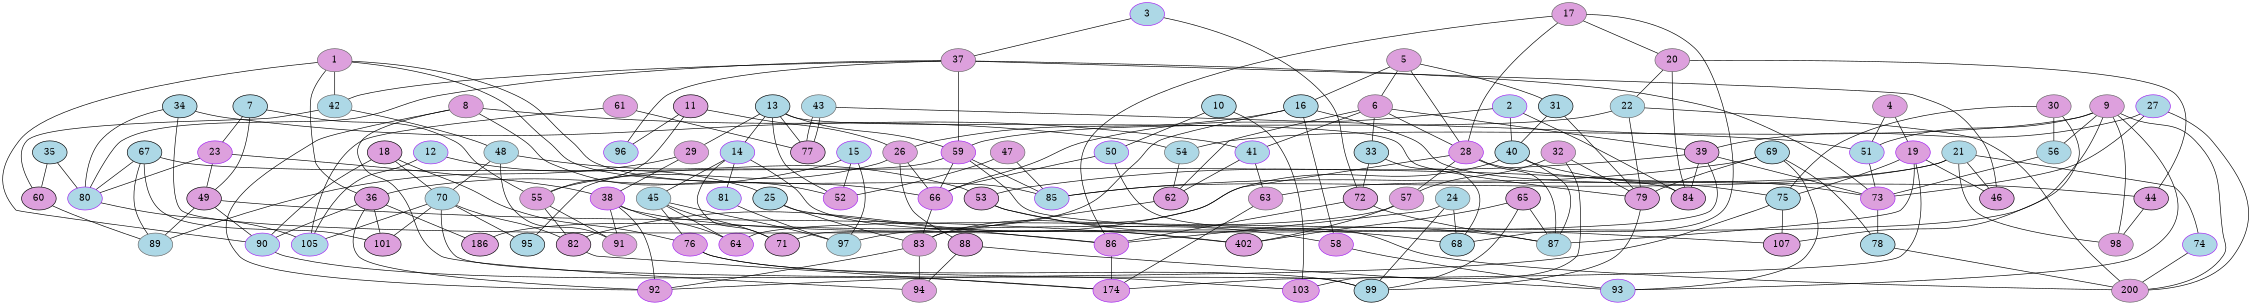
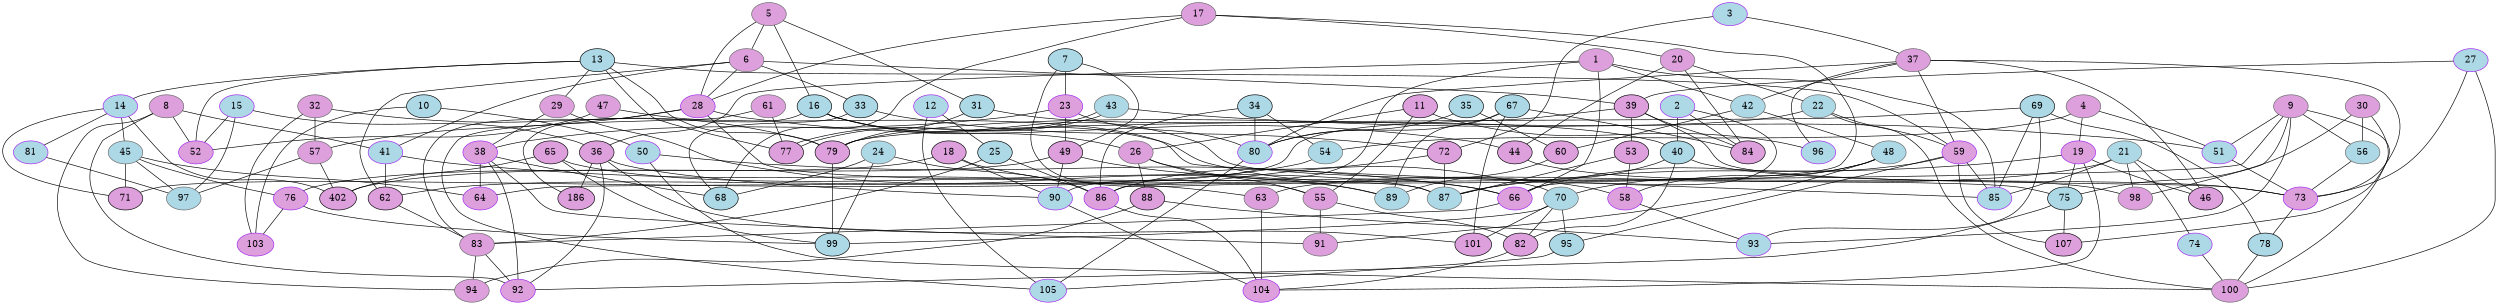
(1758, 134) -> (1780, 138)
(744, 167) -> (1757, 175)
(381, 220) -> (1249, 278)
(1111, 291) -> (1261, 291)
(2130, 291) -> (2230, 291)
